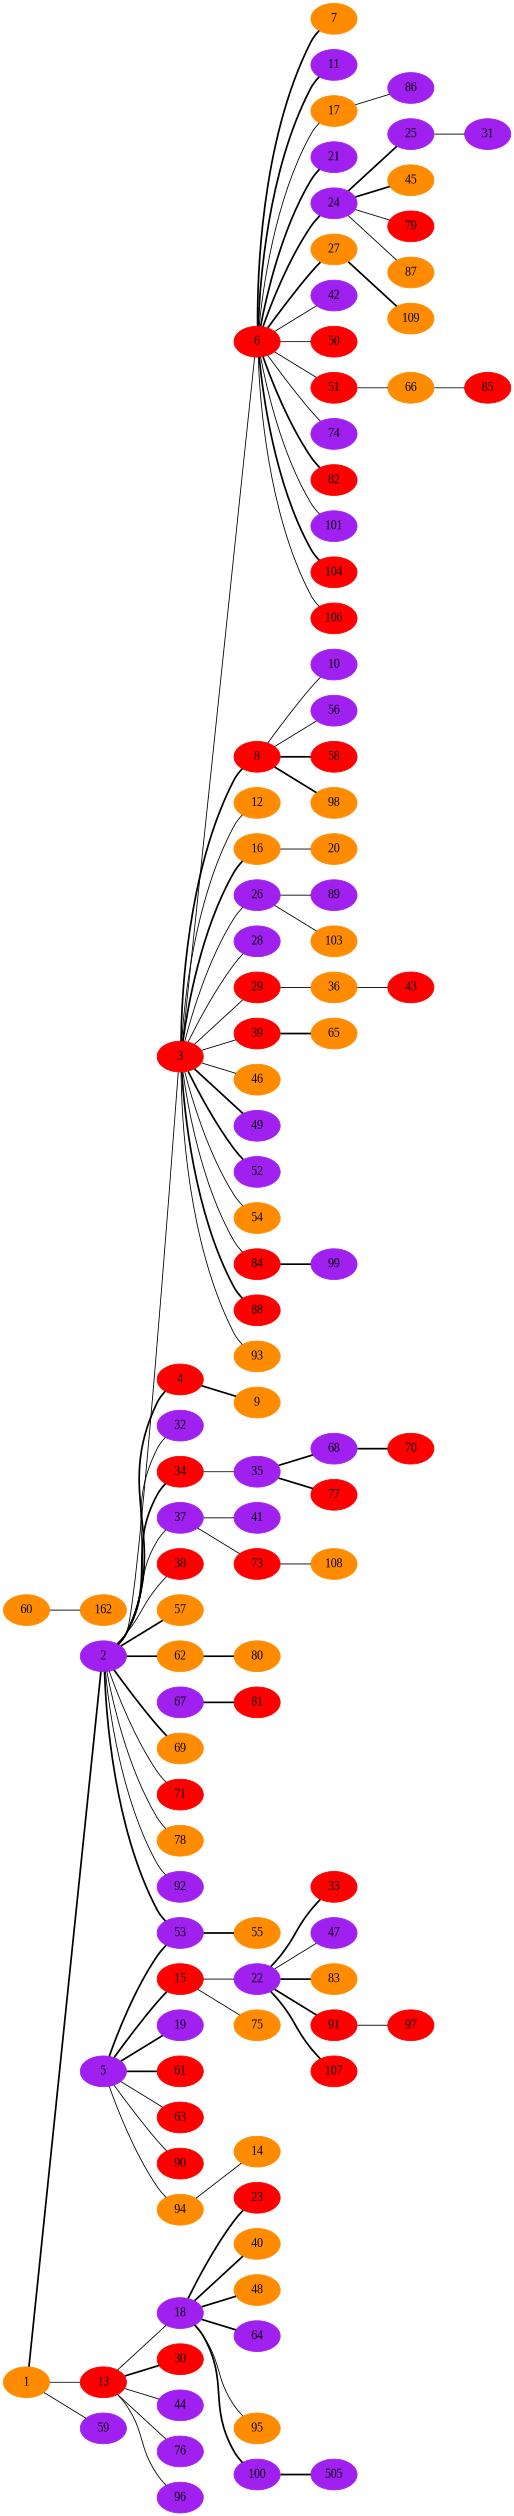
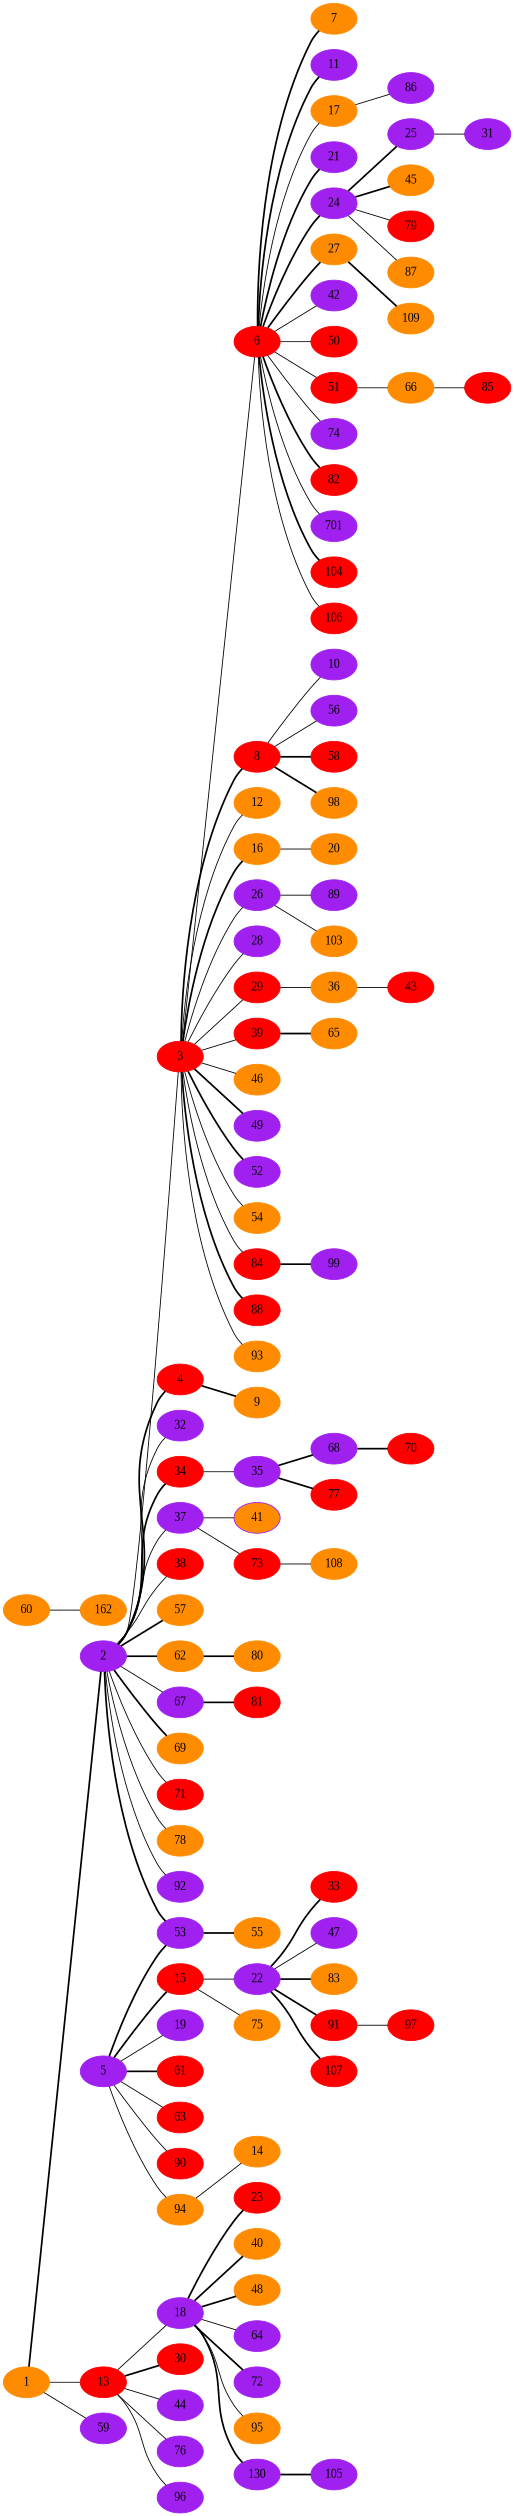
(334, 526) -> (334, 526)
(257, 1518) -> (257, 1518)
none -> (142, 1679)
(142, 2048) -> (142, 2048)
(219, 2325) -> (219, 2325)
none -> (257, 2382)
(257, 2475) -> (257, 2475)
(334, 2475) -> (334, 2475)
